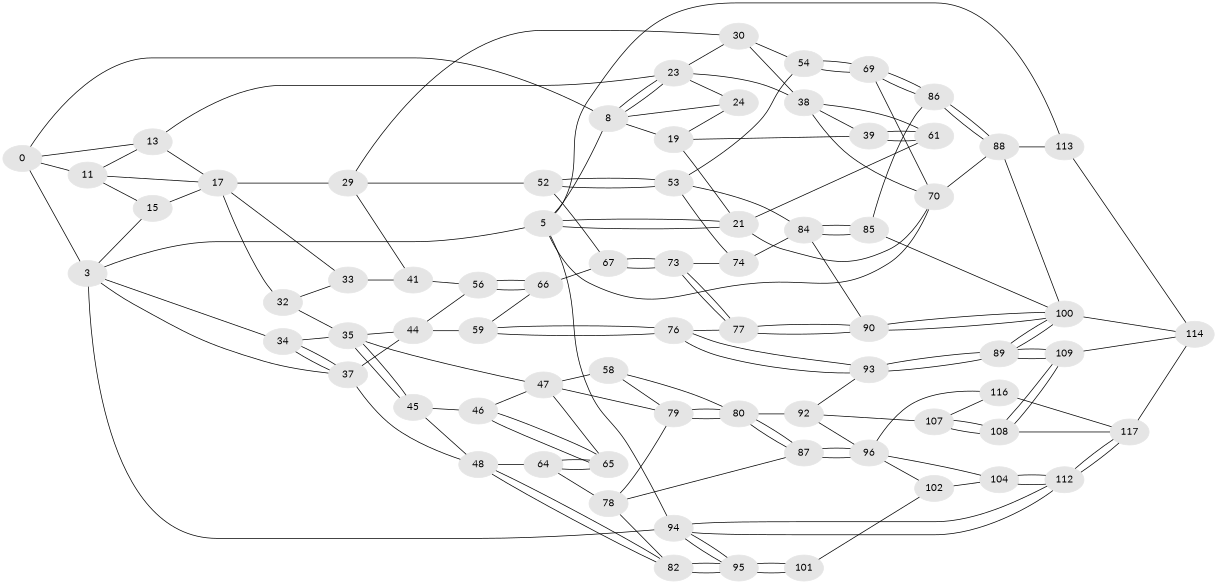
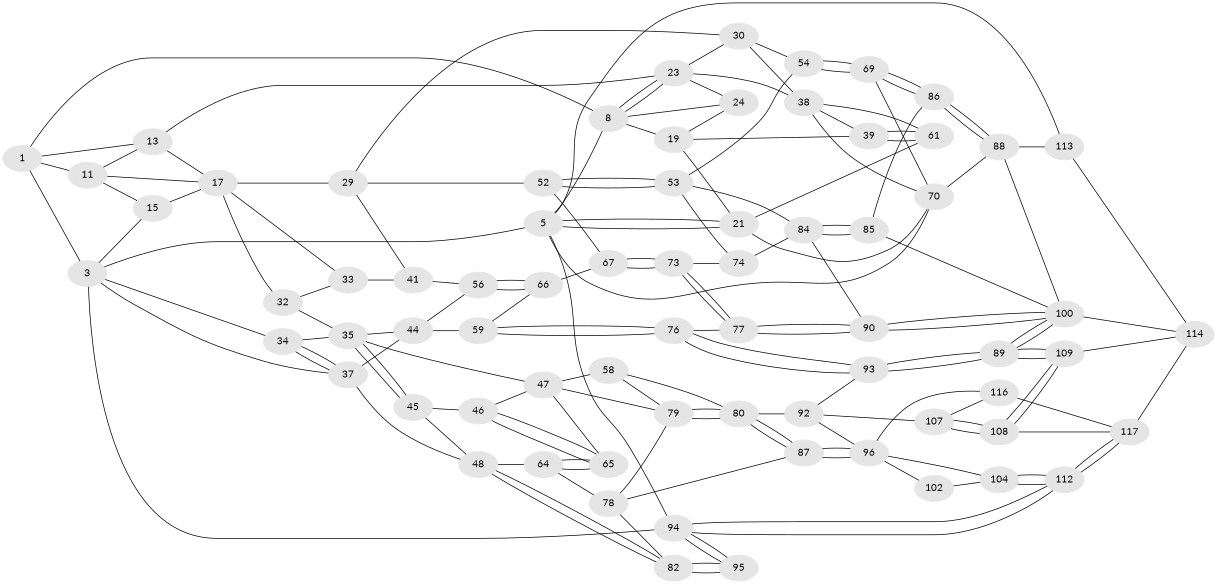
(22, 158) -> (22, 158)
(804, 568) -> none
